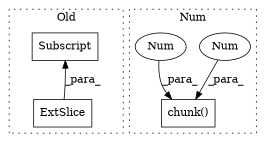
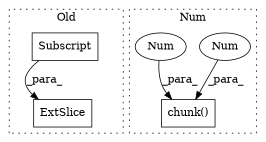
(65, 84) -> (26, 76)
